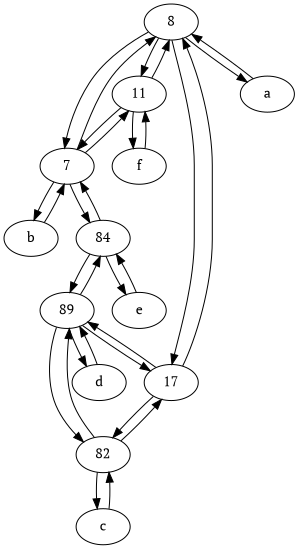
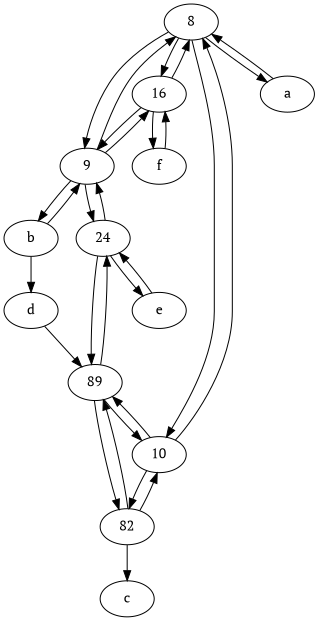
(139, 94) -> (159, 94)
(67, 166) -> (87, 166)
(103, 238) -> (103, 238)
(75, 343) -> (31, 269)
(171, 383) -> (159, 455)
(110, 496) -> none
